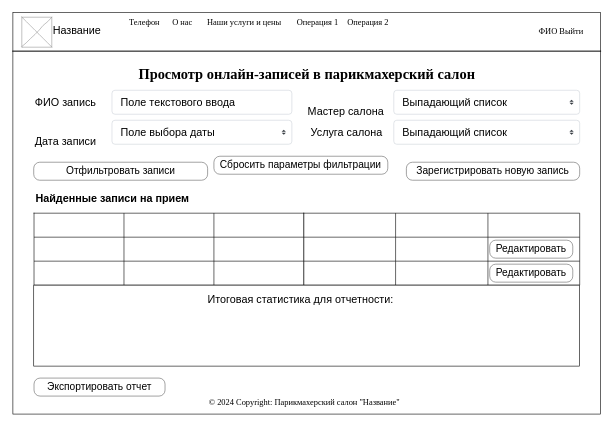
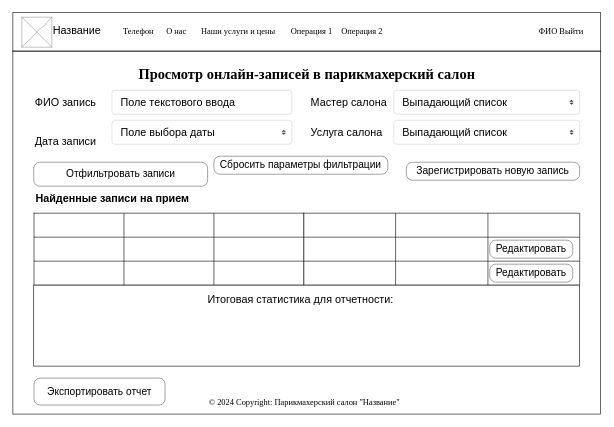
(291, 22) -> (285, 31)
(346, 111) -> (349, 102)
(121, 171) -> (121, 174)
(100, 387) -> (100, 392)
